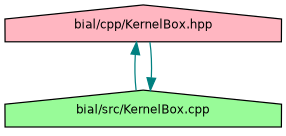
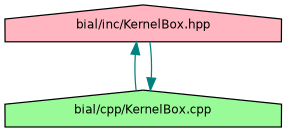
(143, 25) -> (143, 25)
(143, 111) -> (143, 111)
